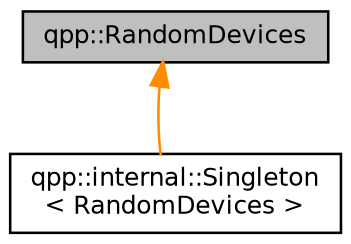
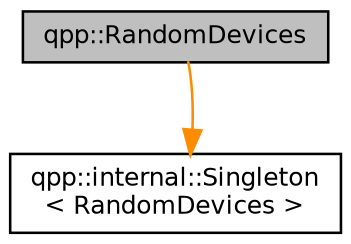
(158, 121) -> (192, 95)
